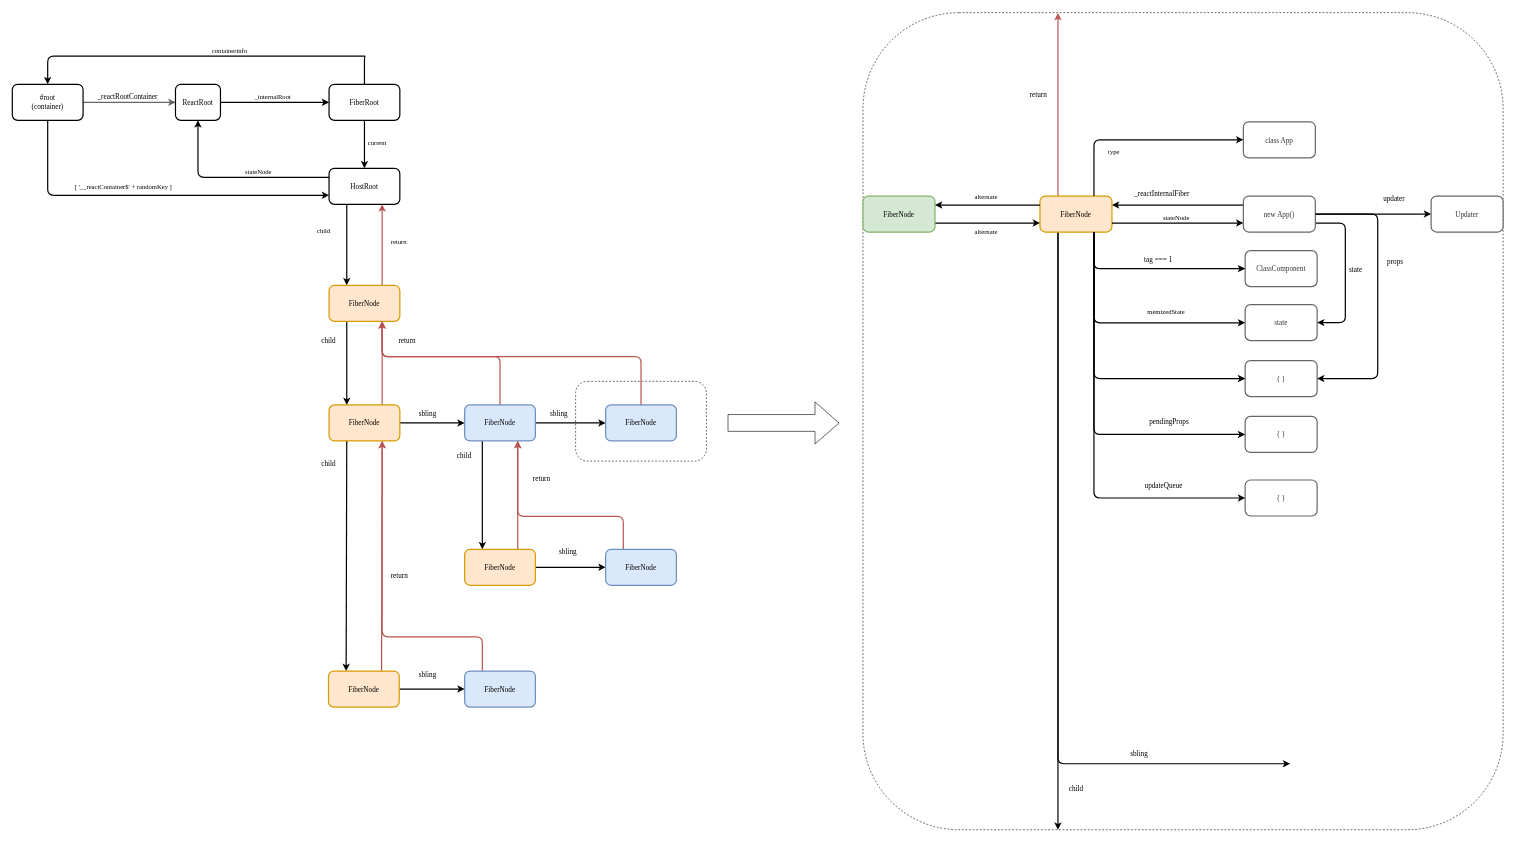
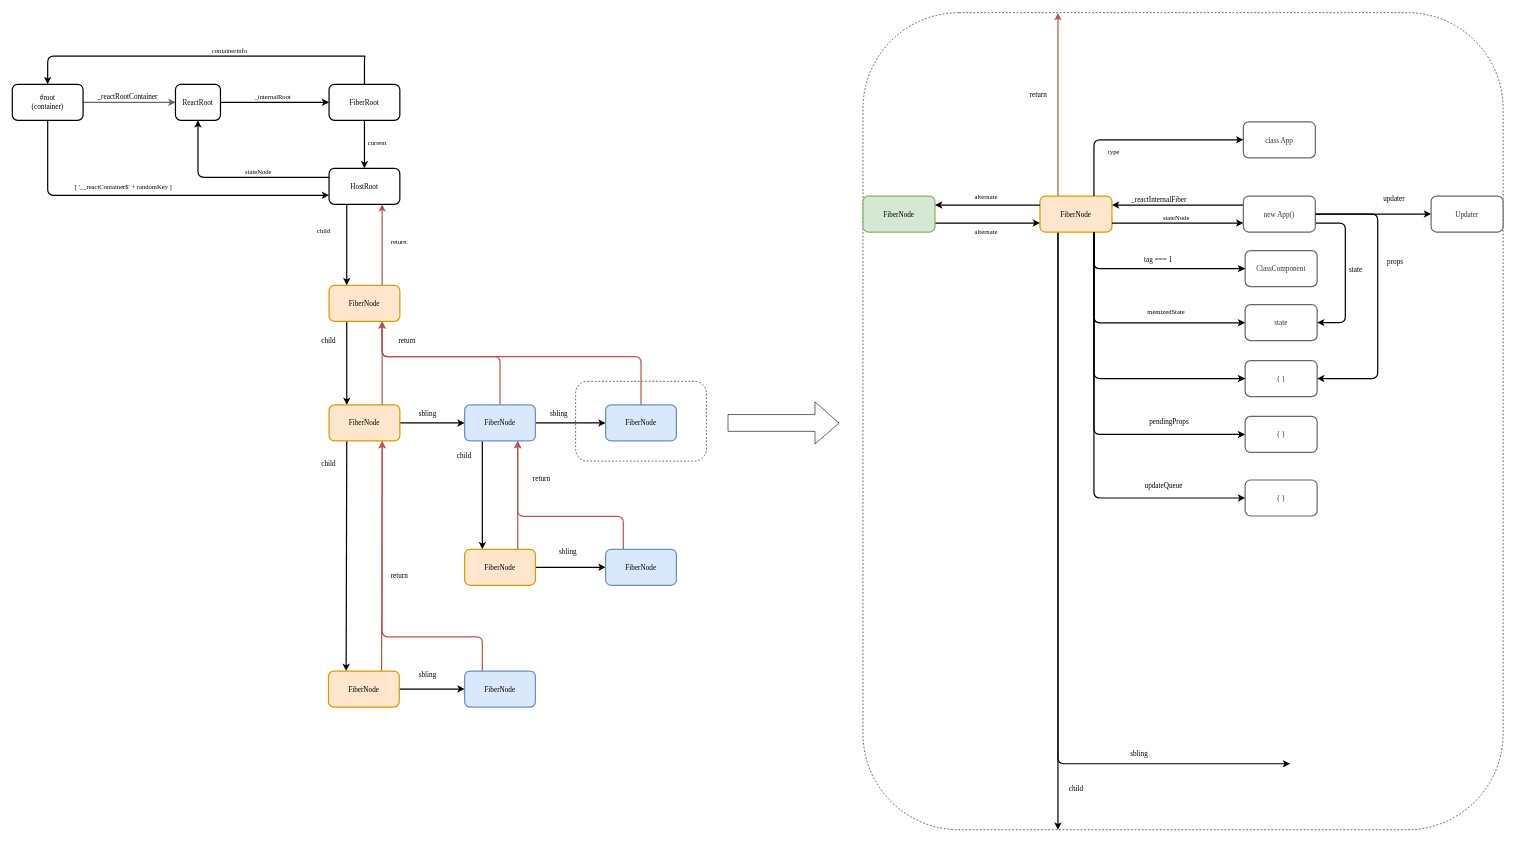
(1162, 194) -> (1159, 200)
